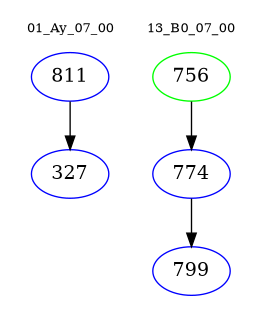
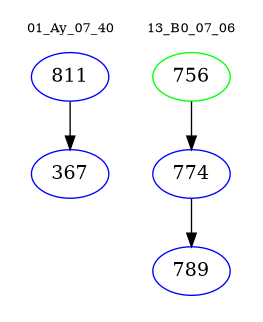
(71, 29) -> (71, 29)
(192, 29) -> (192, 29)
(70, 174) -> (70, 174)
(192, 271) -> (192, 271)
